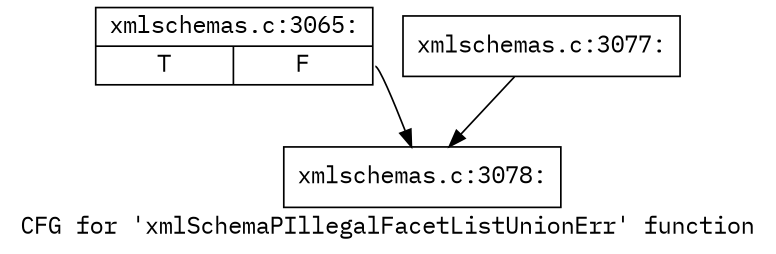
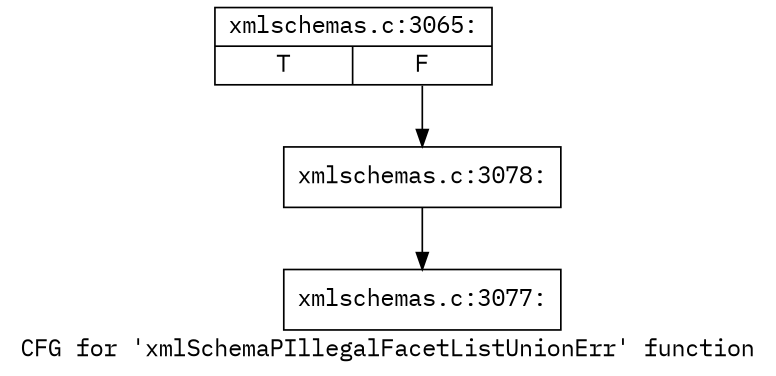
(488, 106) -> (422, 230)
